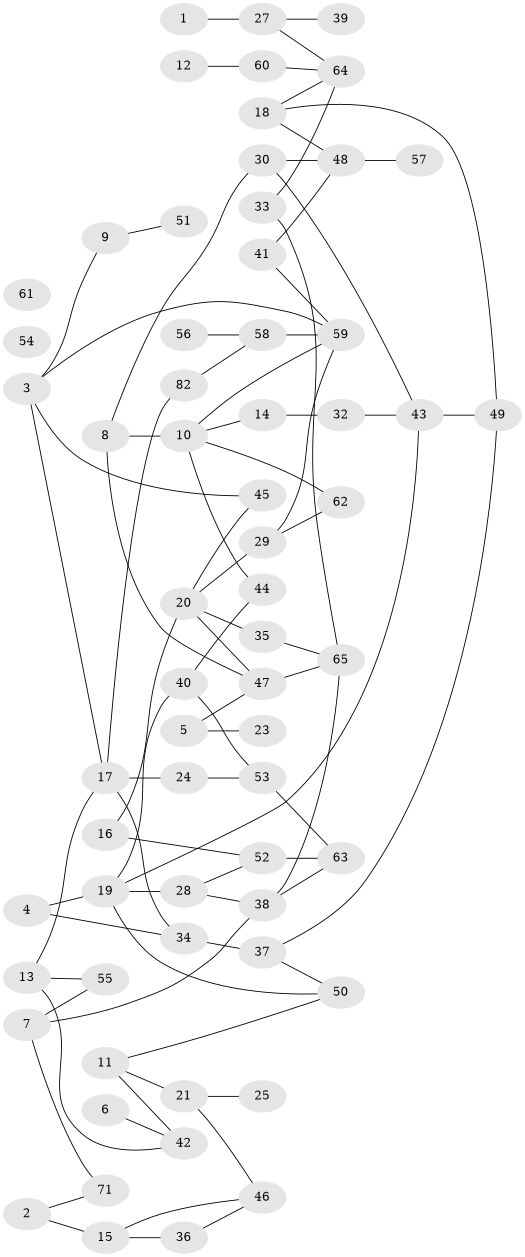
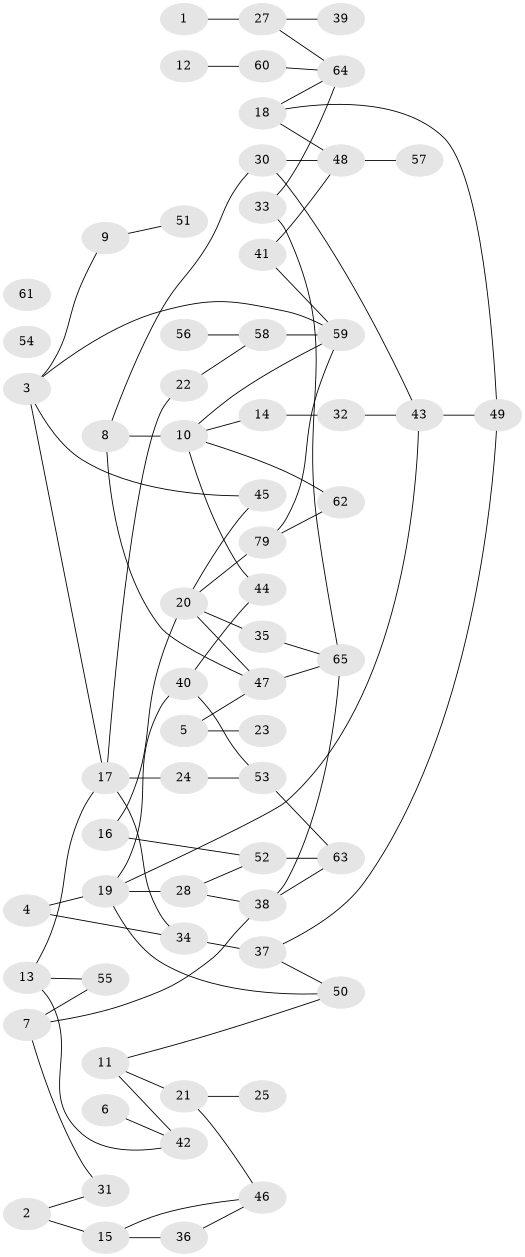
(184, 386) -> (184, 386)
(263, 543) -> (263, 543)
(106, 1191) -> (106, 1191)
